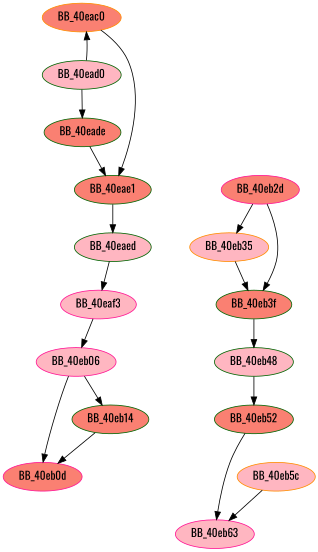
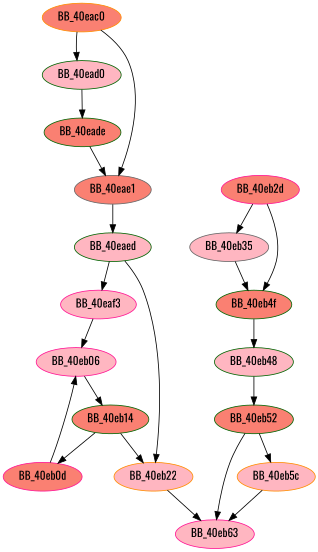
(87, 50) -> (76, 42)
(113, 190) -> (113, 190)
(229, 247) -> (229, 247)
(254, 305) -> (254, 305)
(55, 415) -> (63, 424)
none -> (264, 444)
none -> (153, 477)
